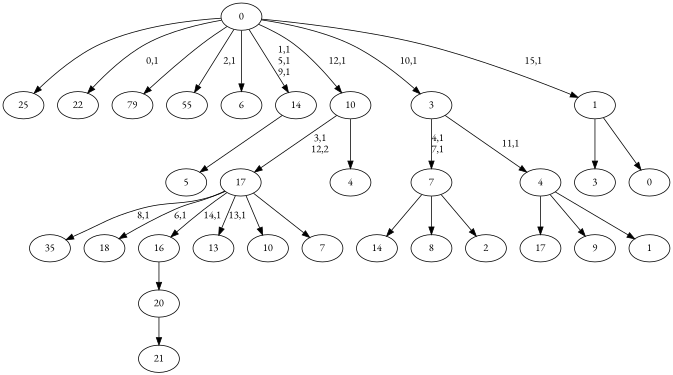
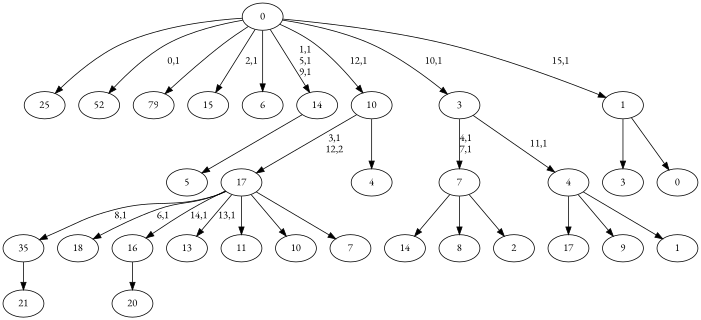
(78, 105) -> (99, 105)
(187, 105) -> (208, 105)
none -> (241, 248)
(159, 327) -> (23, 272)
